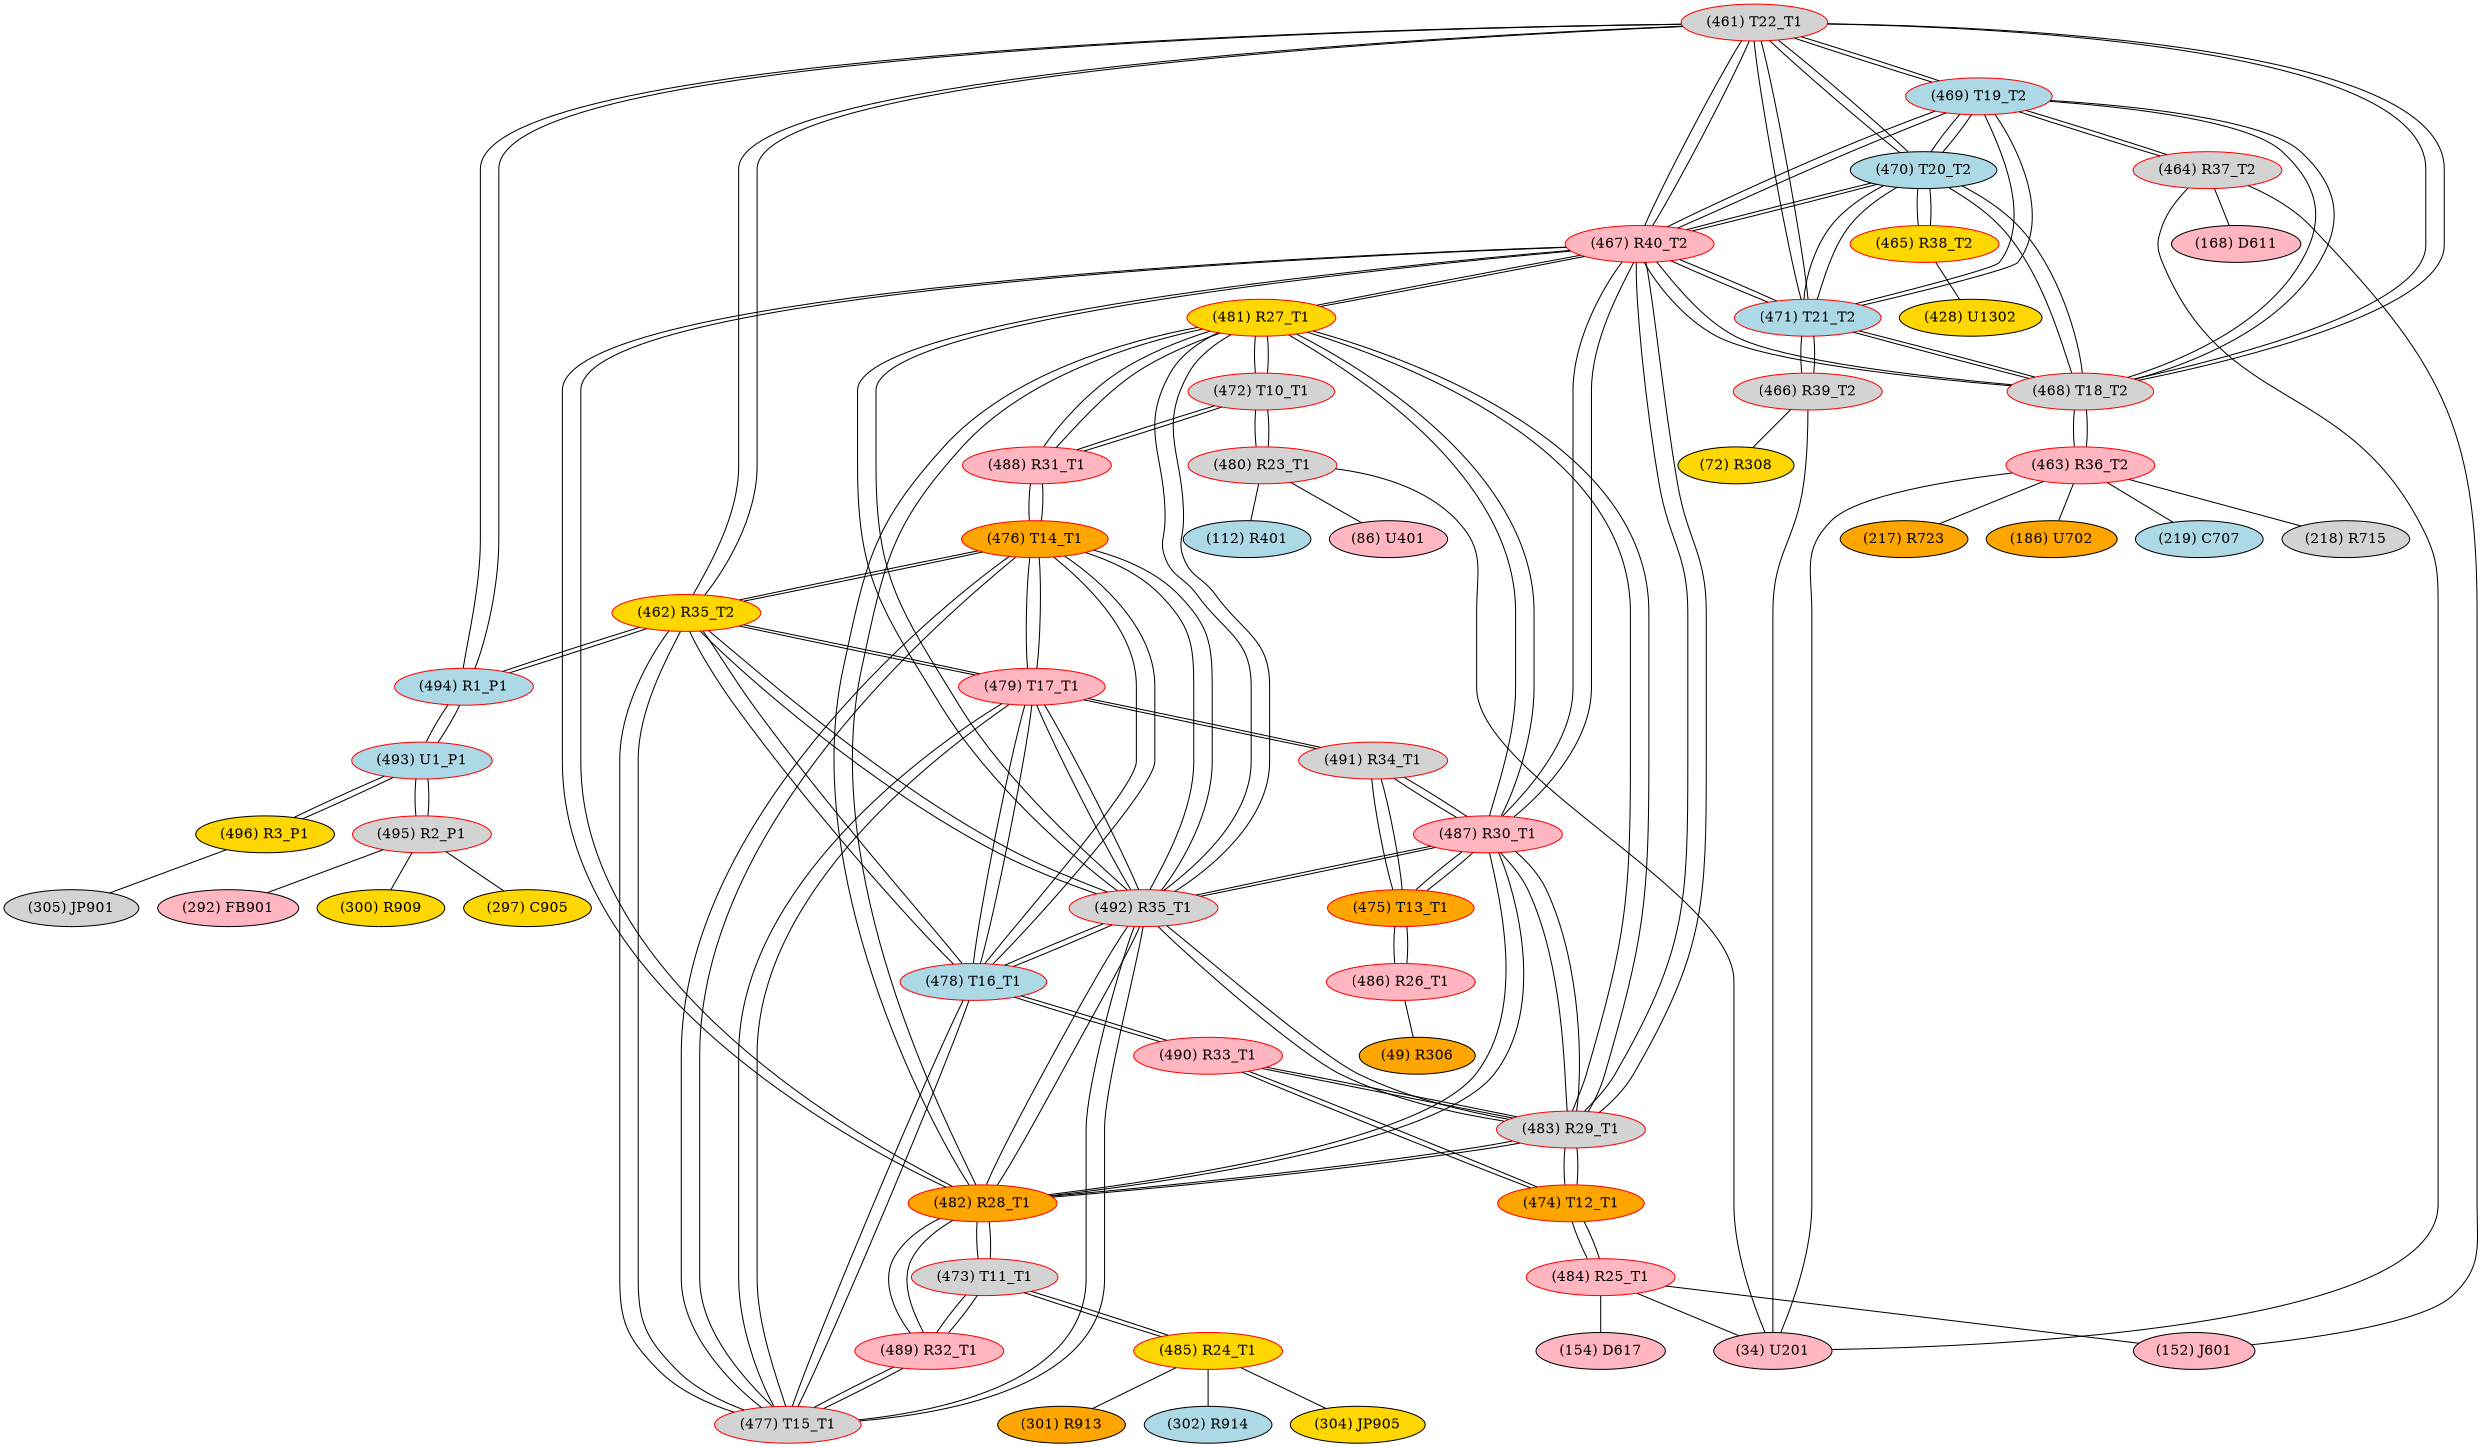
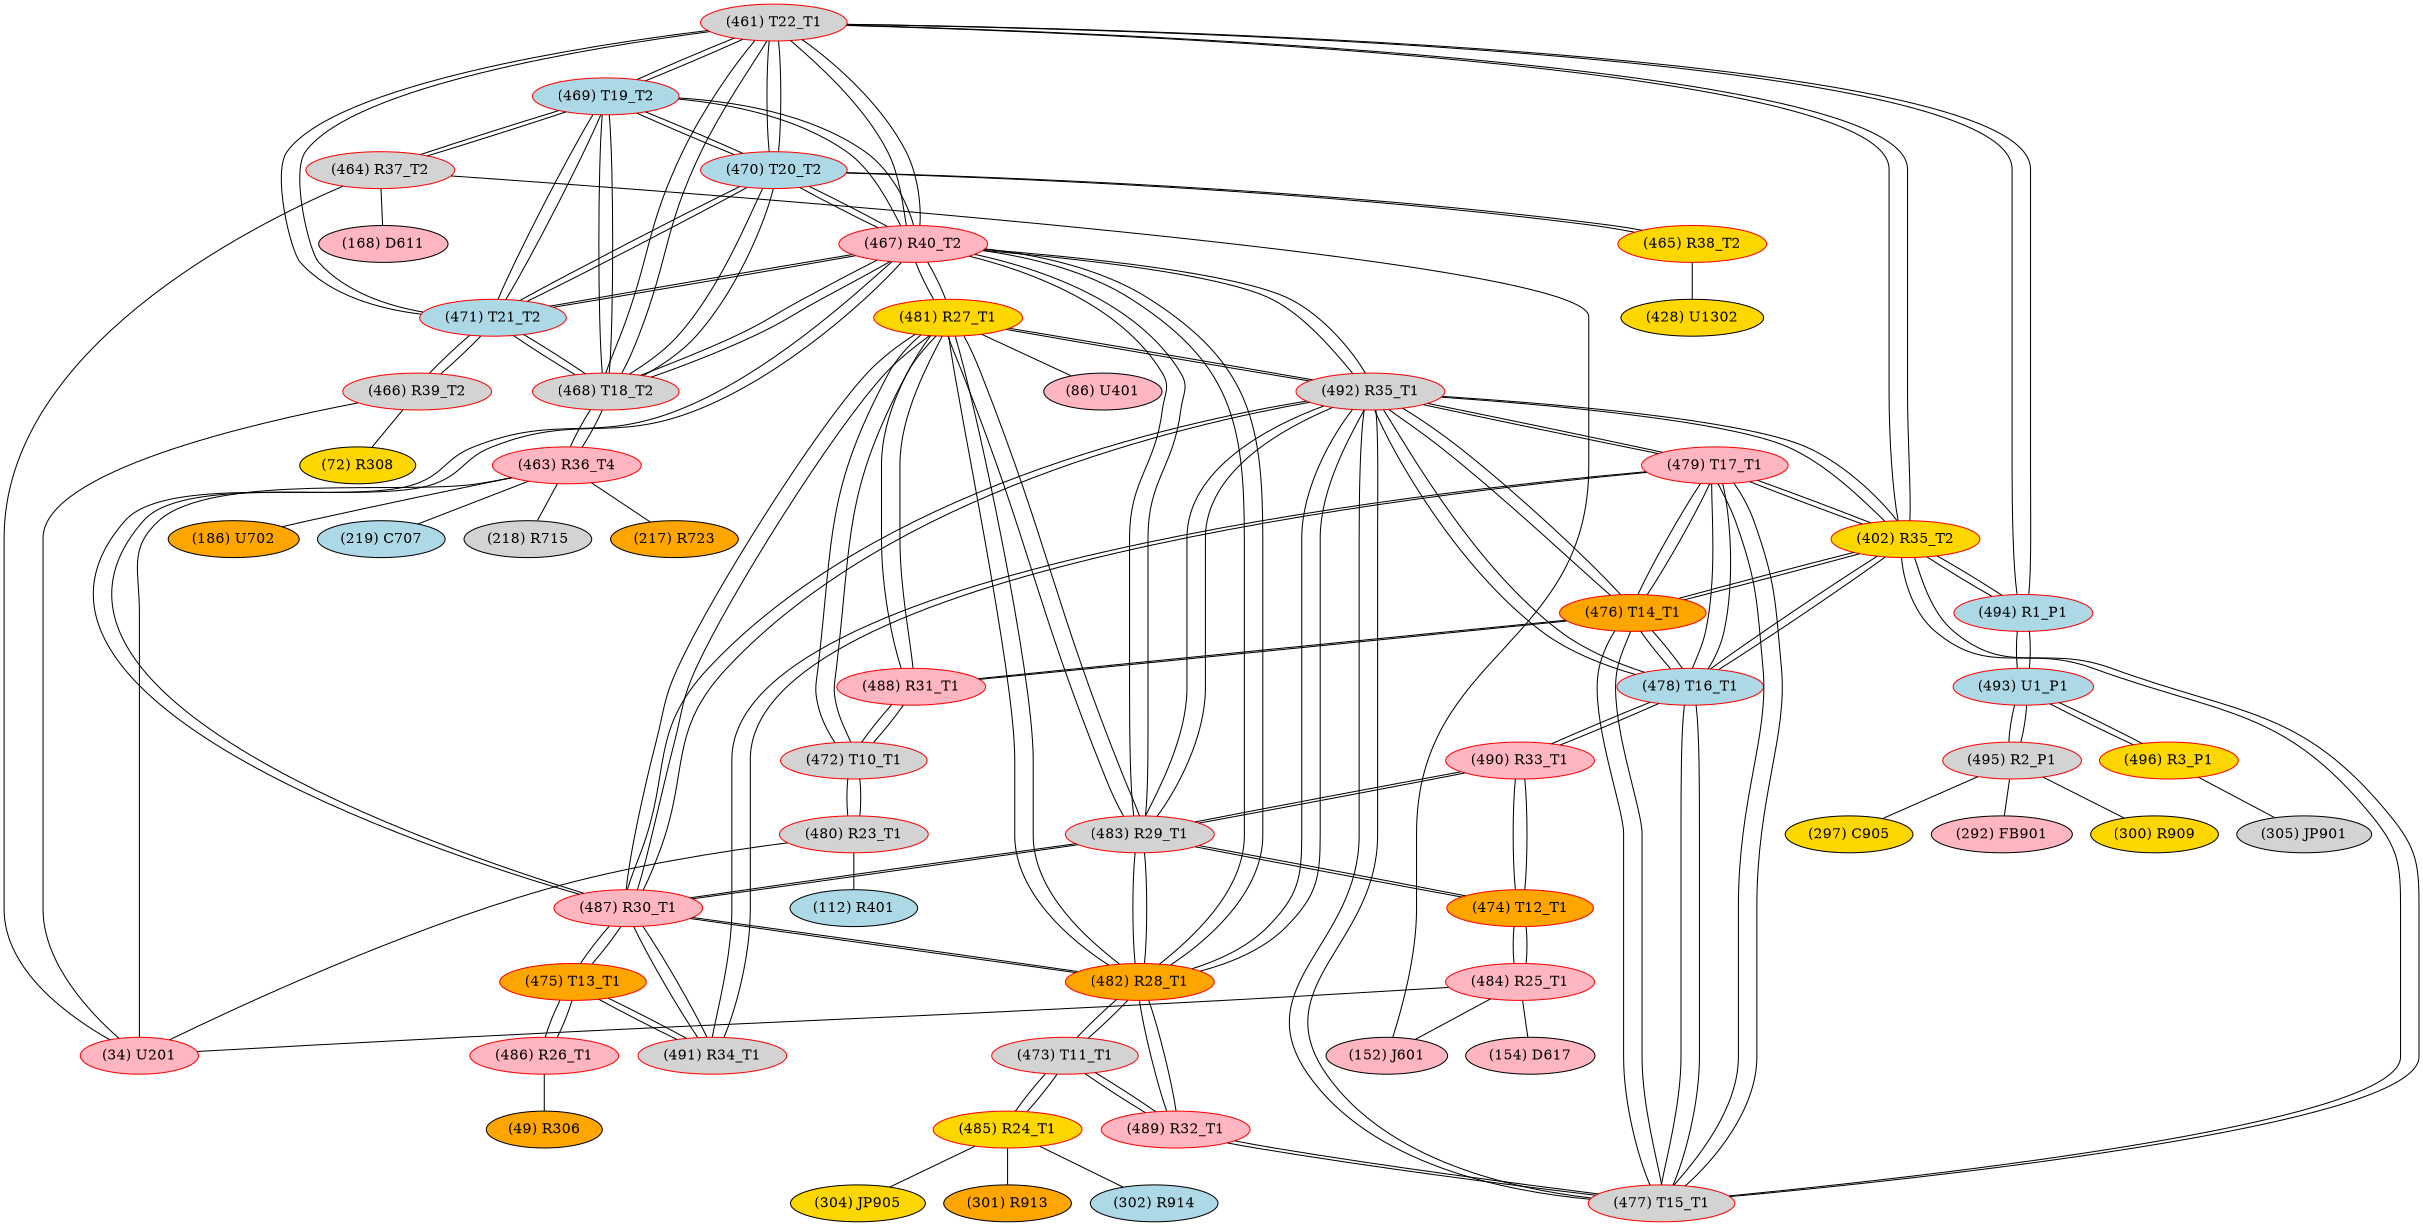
(1924, 170) -> (774, 170)
(2080, 465) -> (567, 465)
(1326, 503) -> (1026, 355)
(686, 613) -> (1905, 539)
(265, 834) -> (2169, 761)
(1773, 1351) -> (139, 1056)
